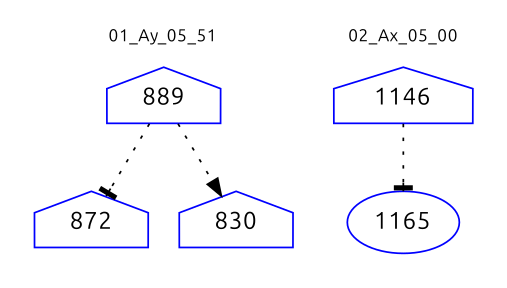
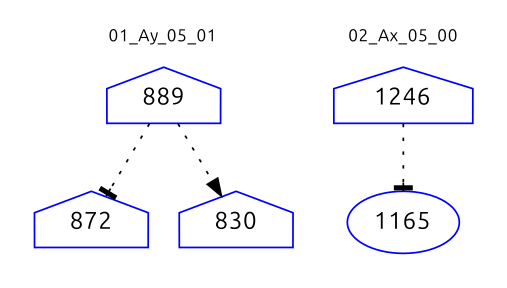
(164, 37) -> (164, 37)
(403, 98) -> (403, 98)
